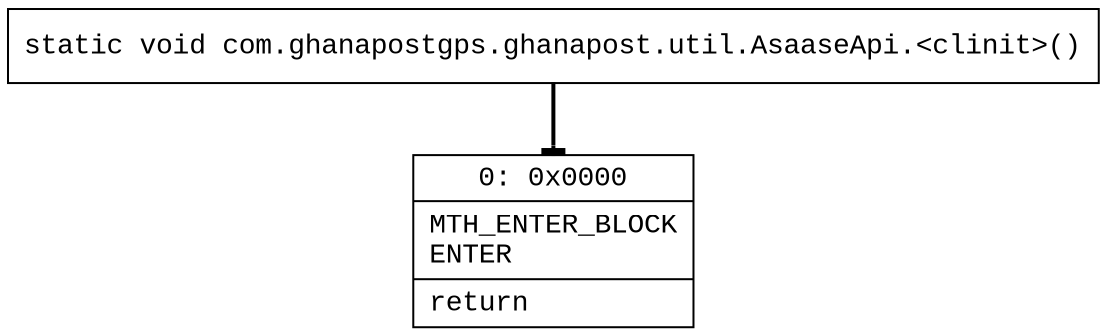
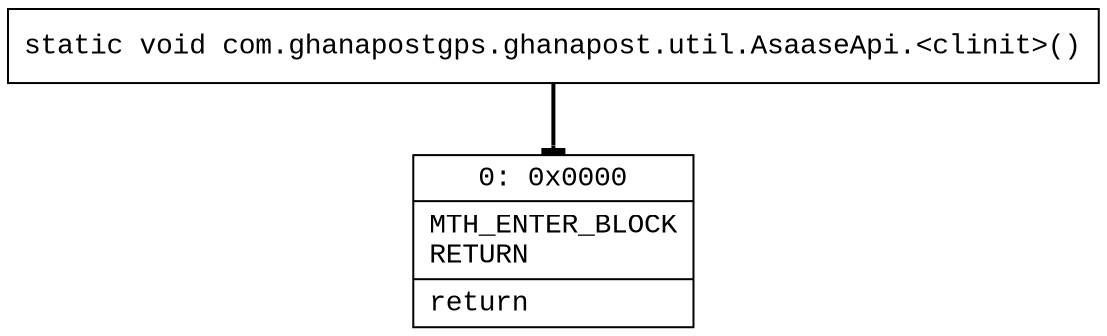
(471, 254) -> (479, 254)
